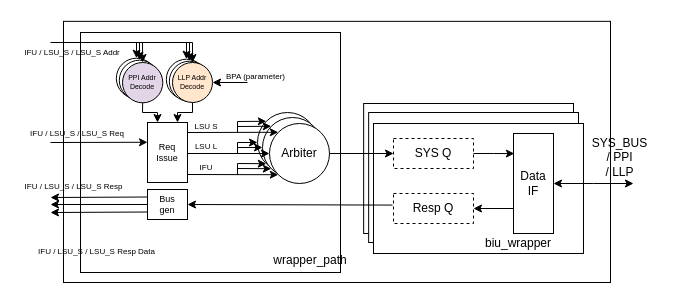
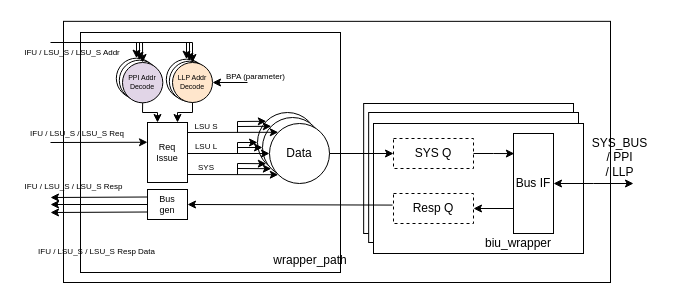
(300, 154) -> (300, 154)
(207, 168) -> (207, 168)
(534, 184) -> (534, 184)
